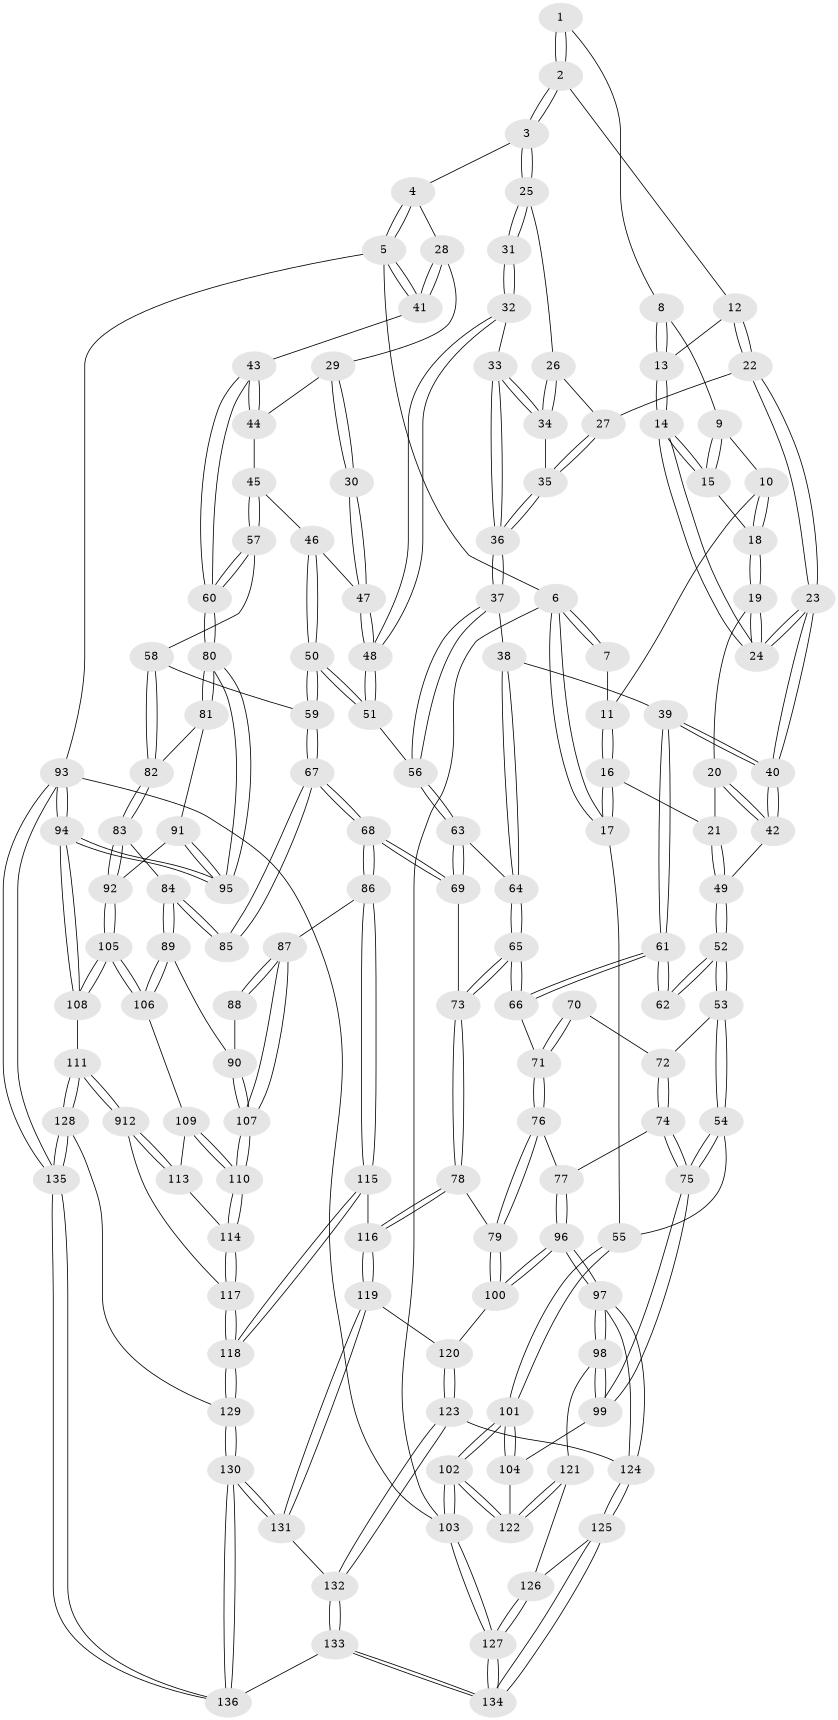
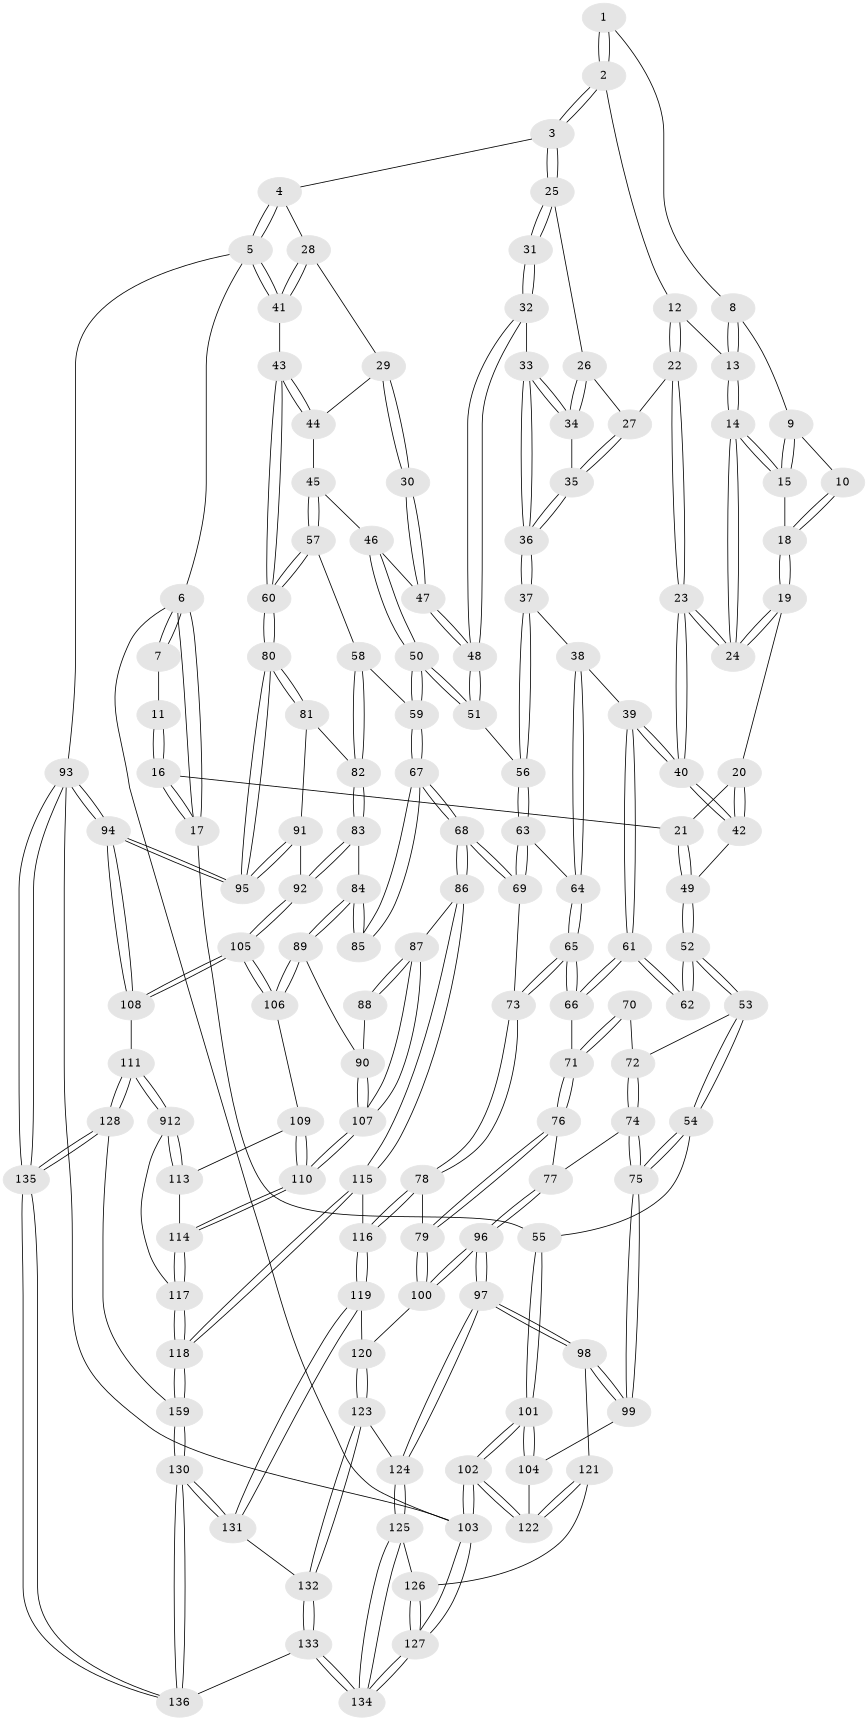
(681, 595) -> none
(231, 1412) -> (180, 1412)
